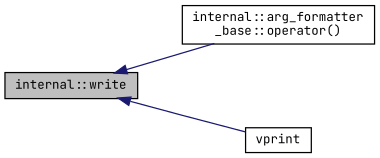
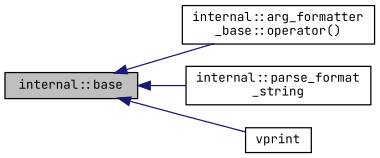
(71, 86) -> (71, 86)
none -> (278, 86)
